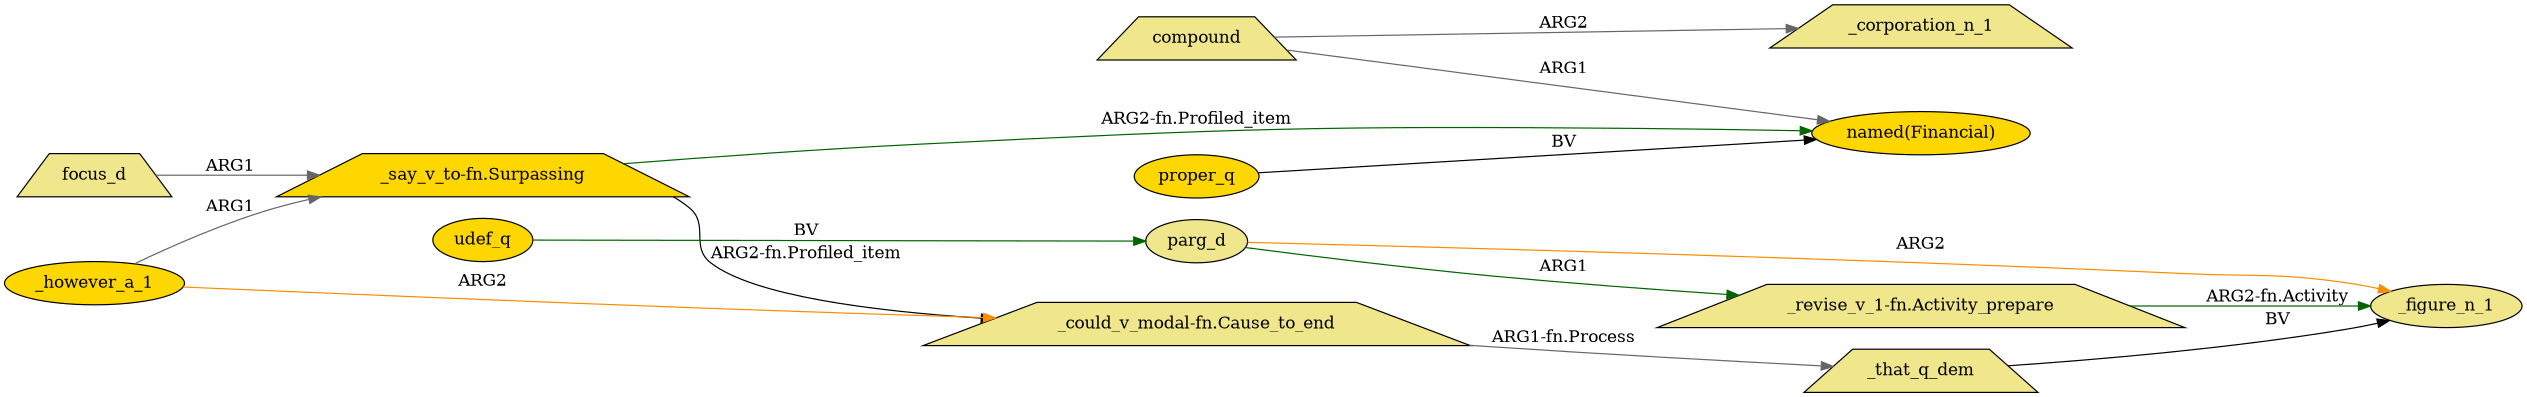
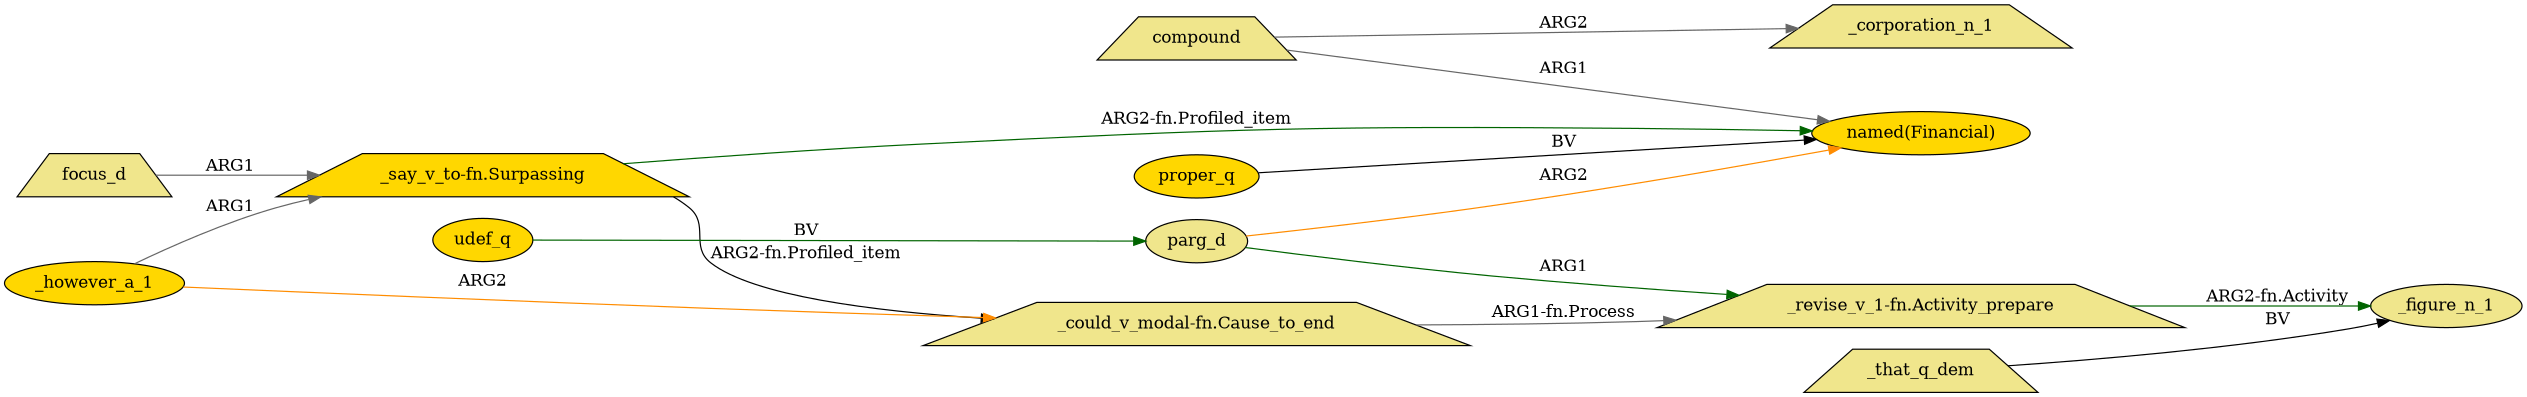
(1814, 259) -> (1538, 199)
(1645, 356) -> (1540, 324)
